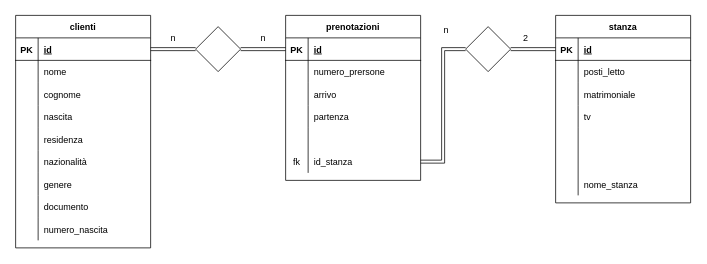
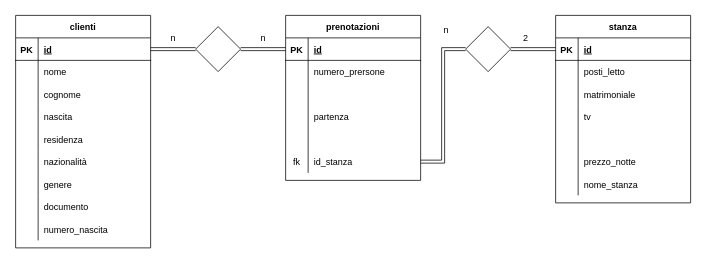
(364, 94) -> none
none -> (634, 162)
